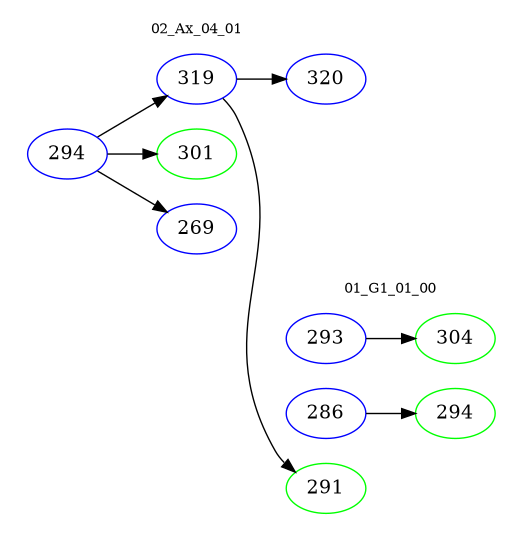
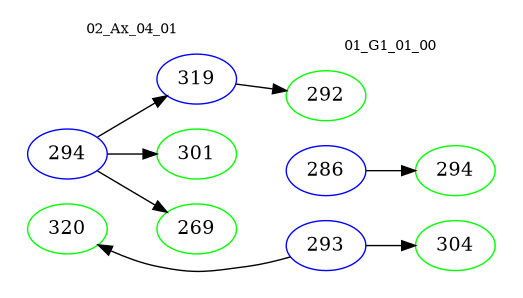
(254, 79) -> (200, 271)
(326, 79) -> (67, 229)
(197, 229) -> (197, 229)
(326, 488) -> (326, 96)
